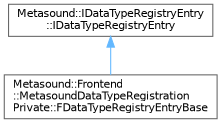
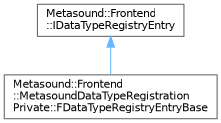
(111, 20) -> (111, 20)
